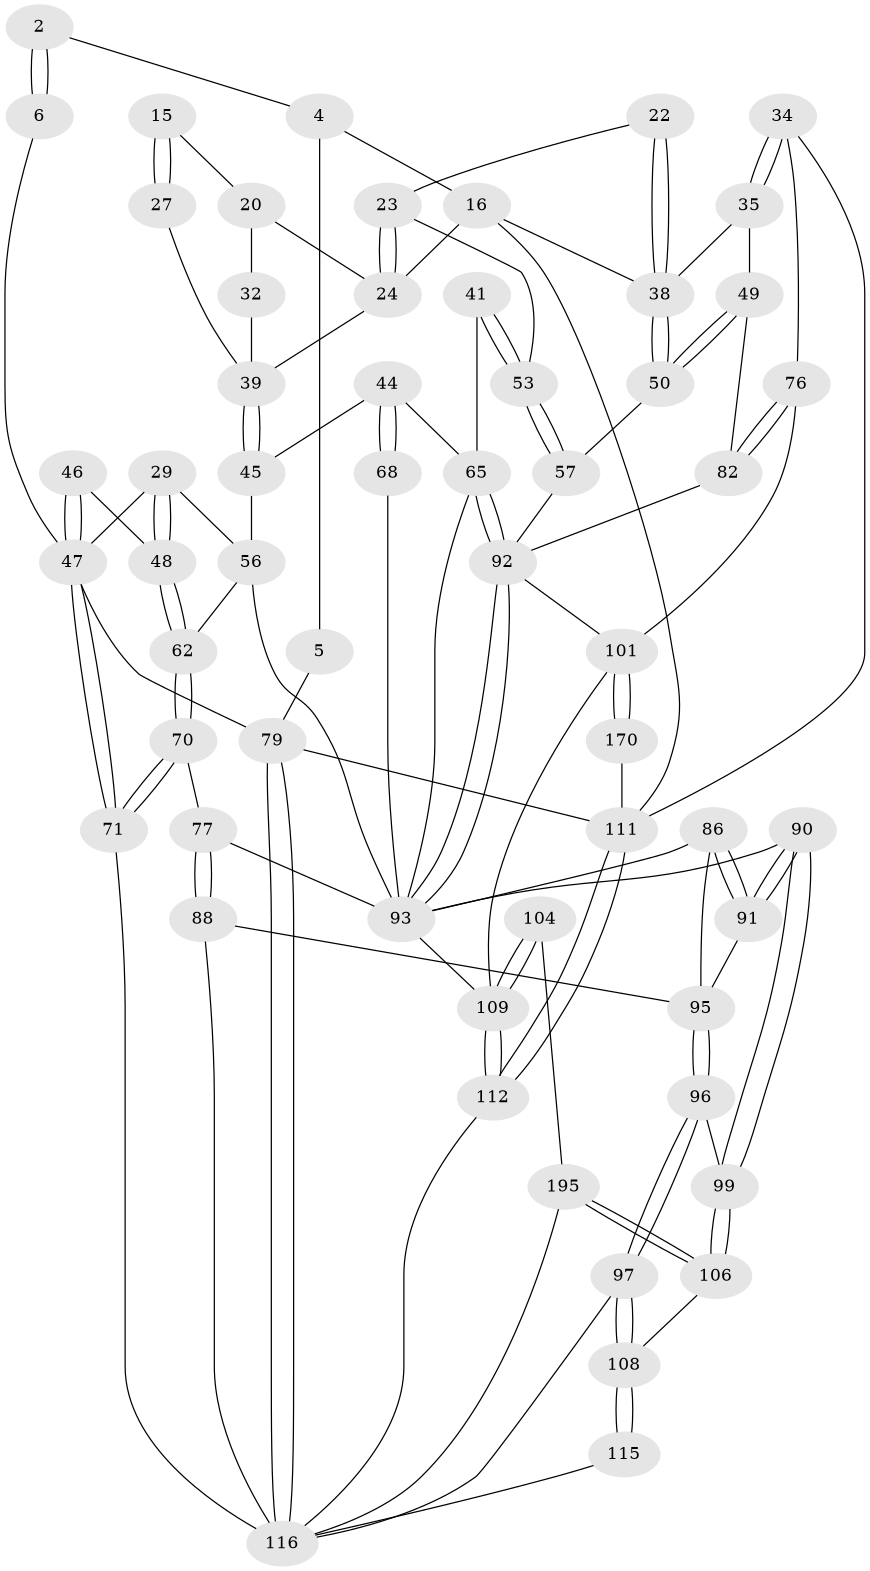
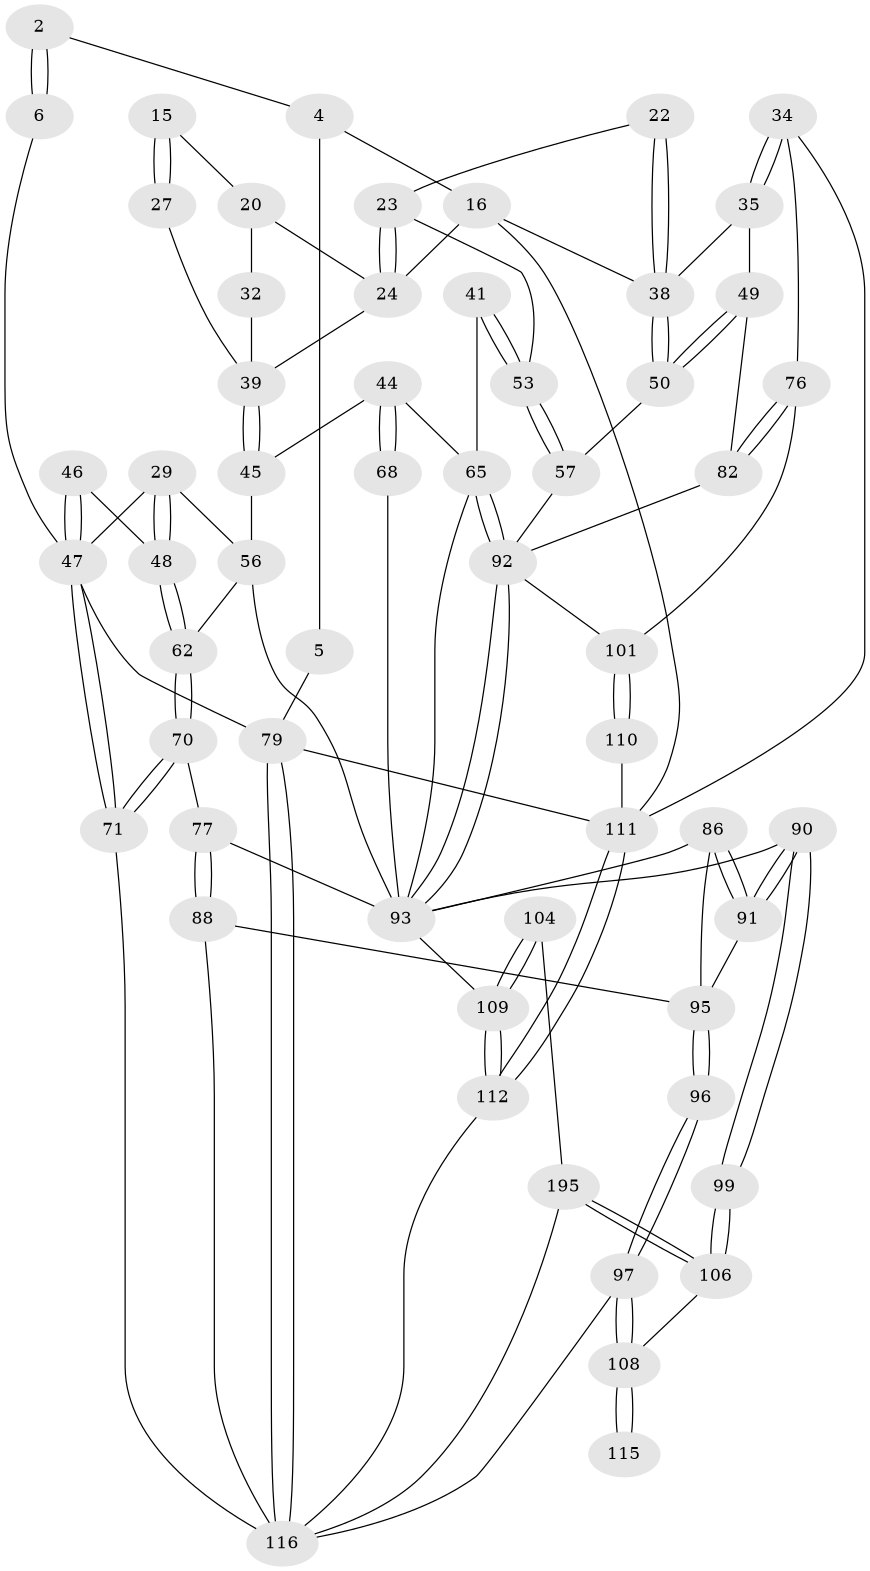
(622, 741) -> (622, 741)
(519, 819) -> none
(713, 1142) -> none
(455, 1502) -> none
